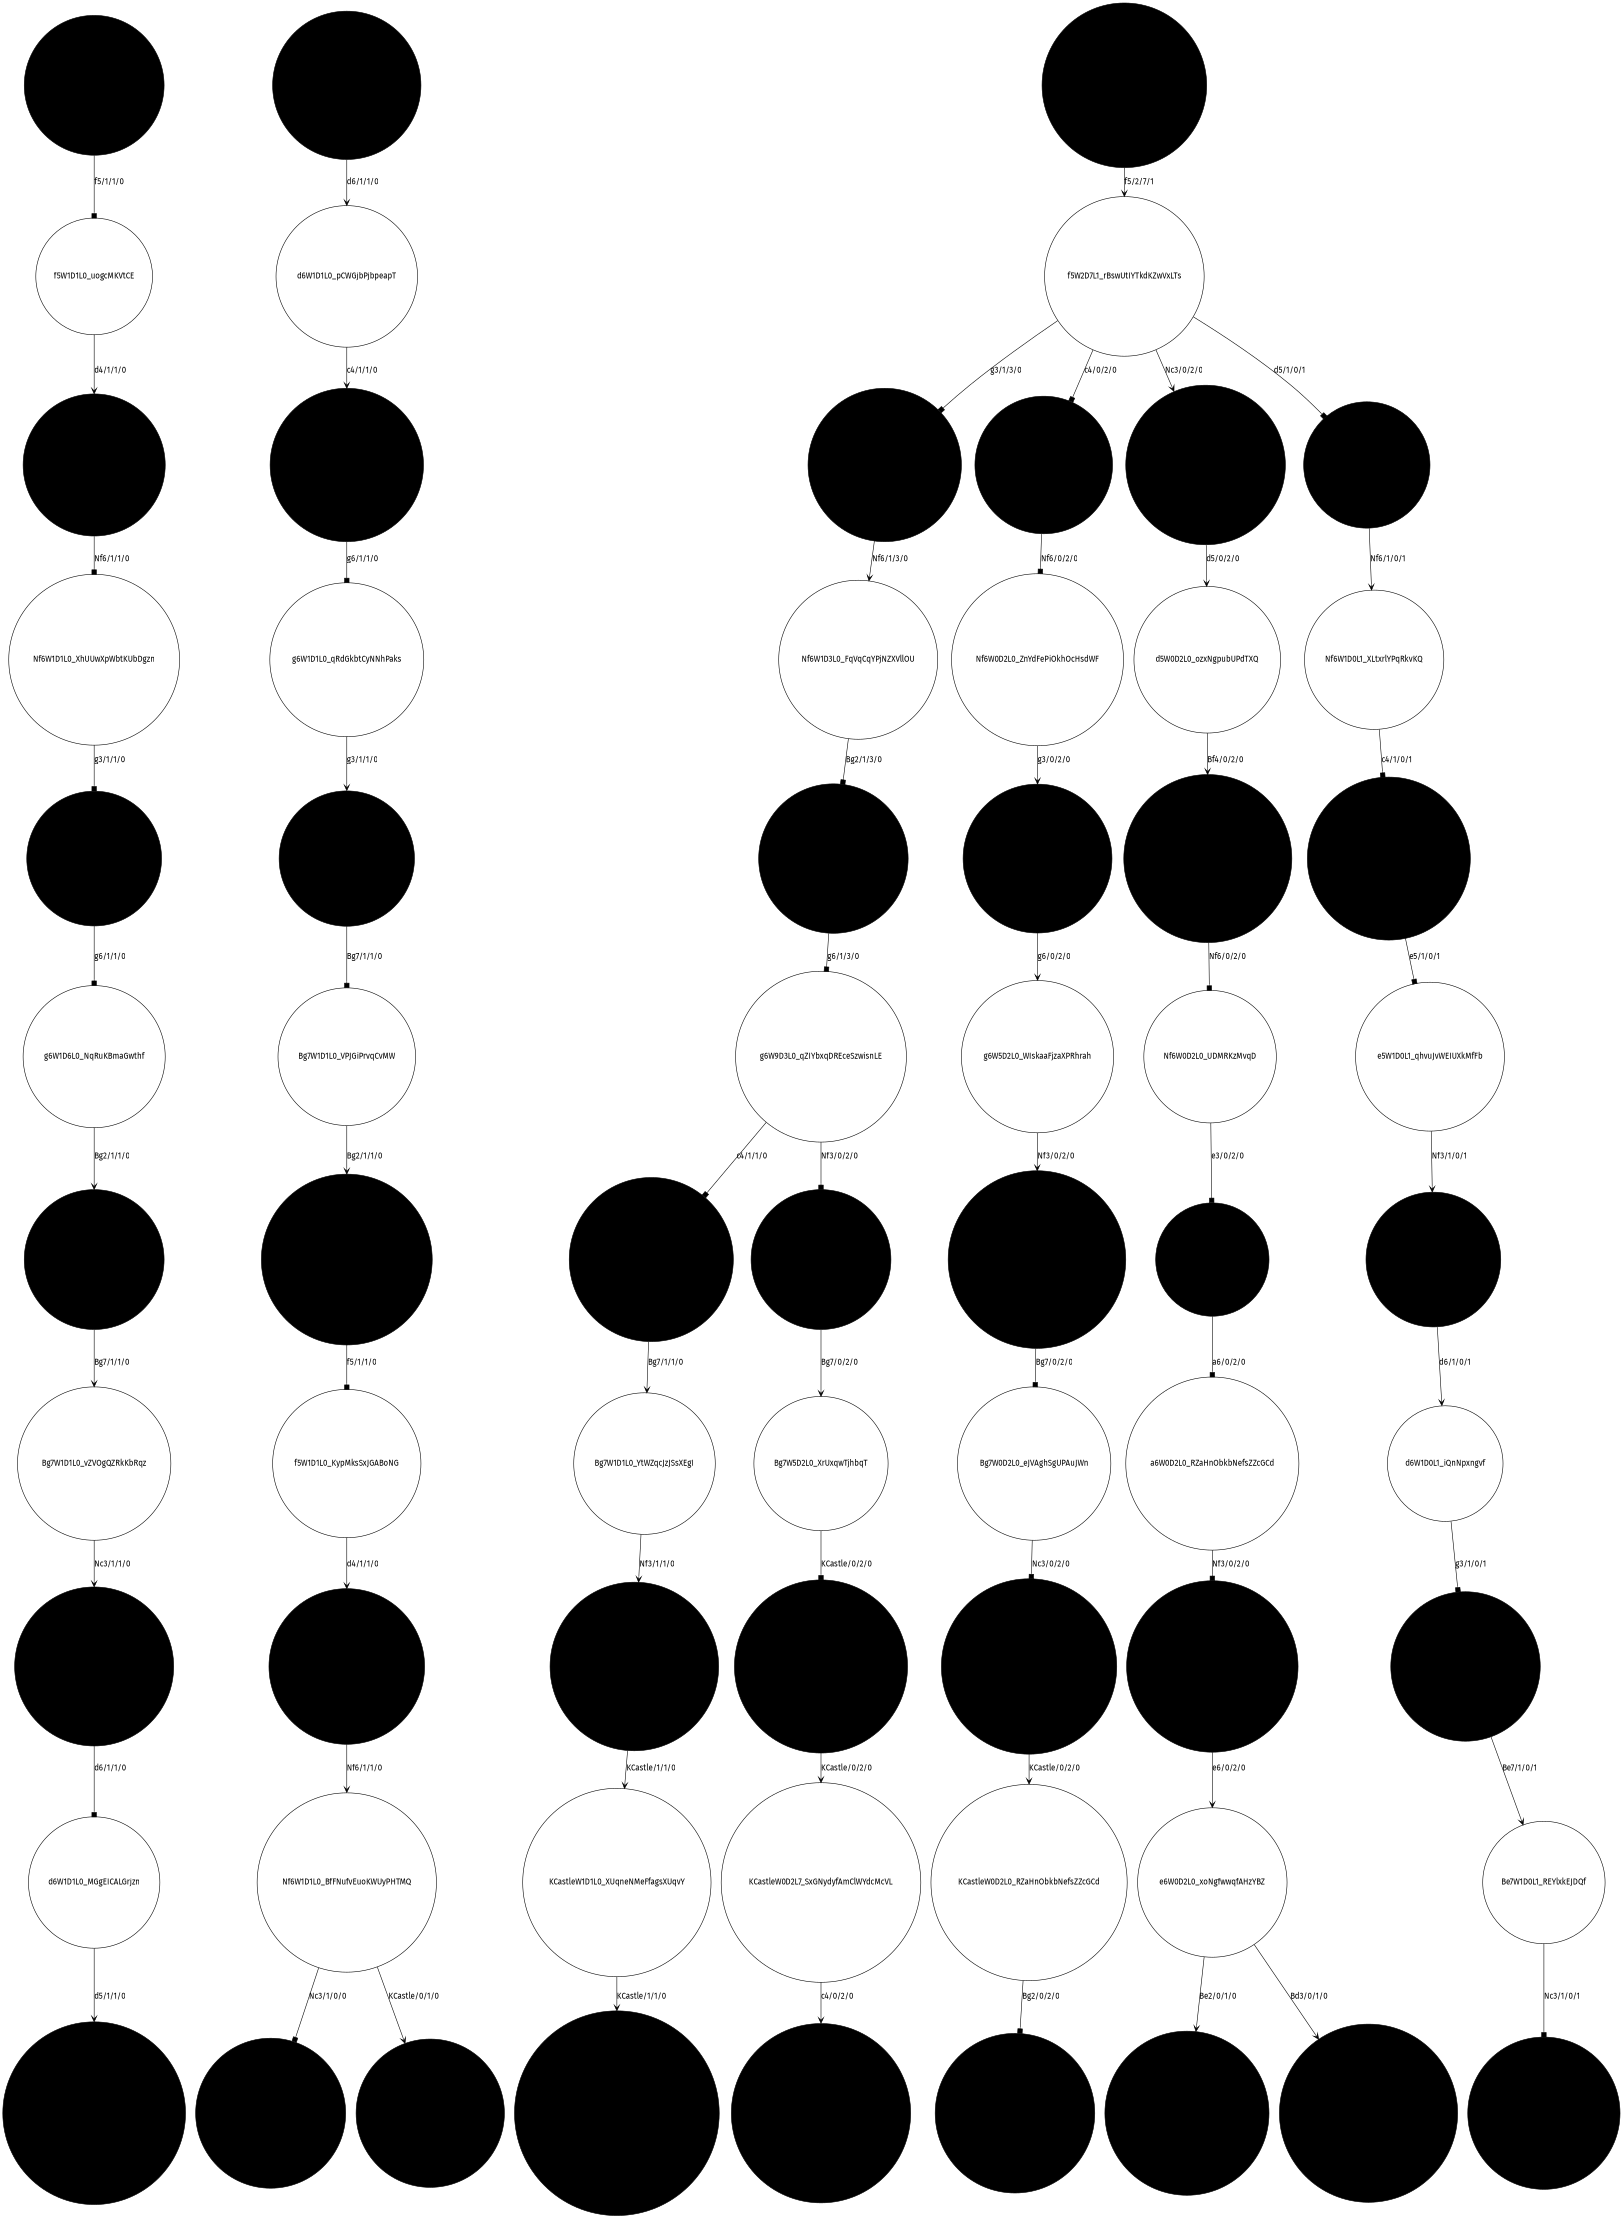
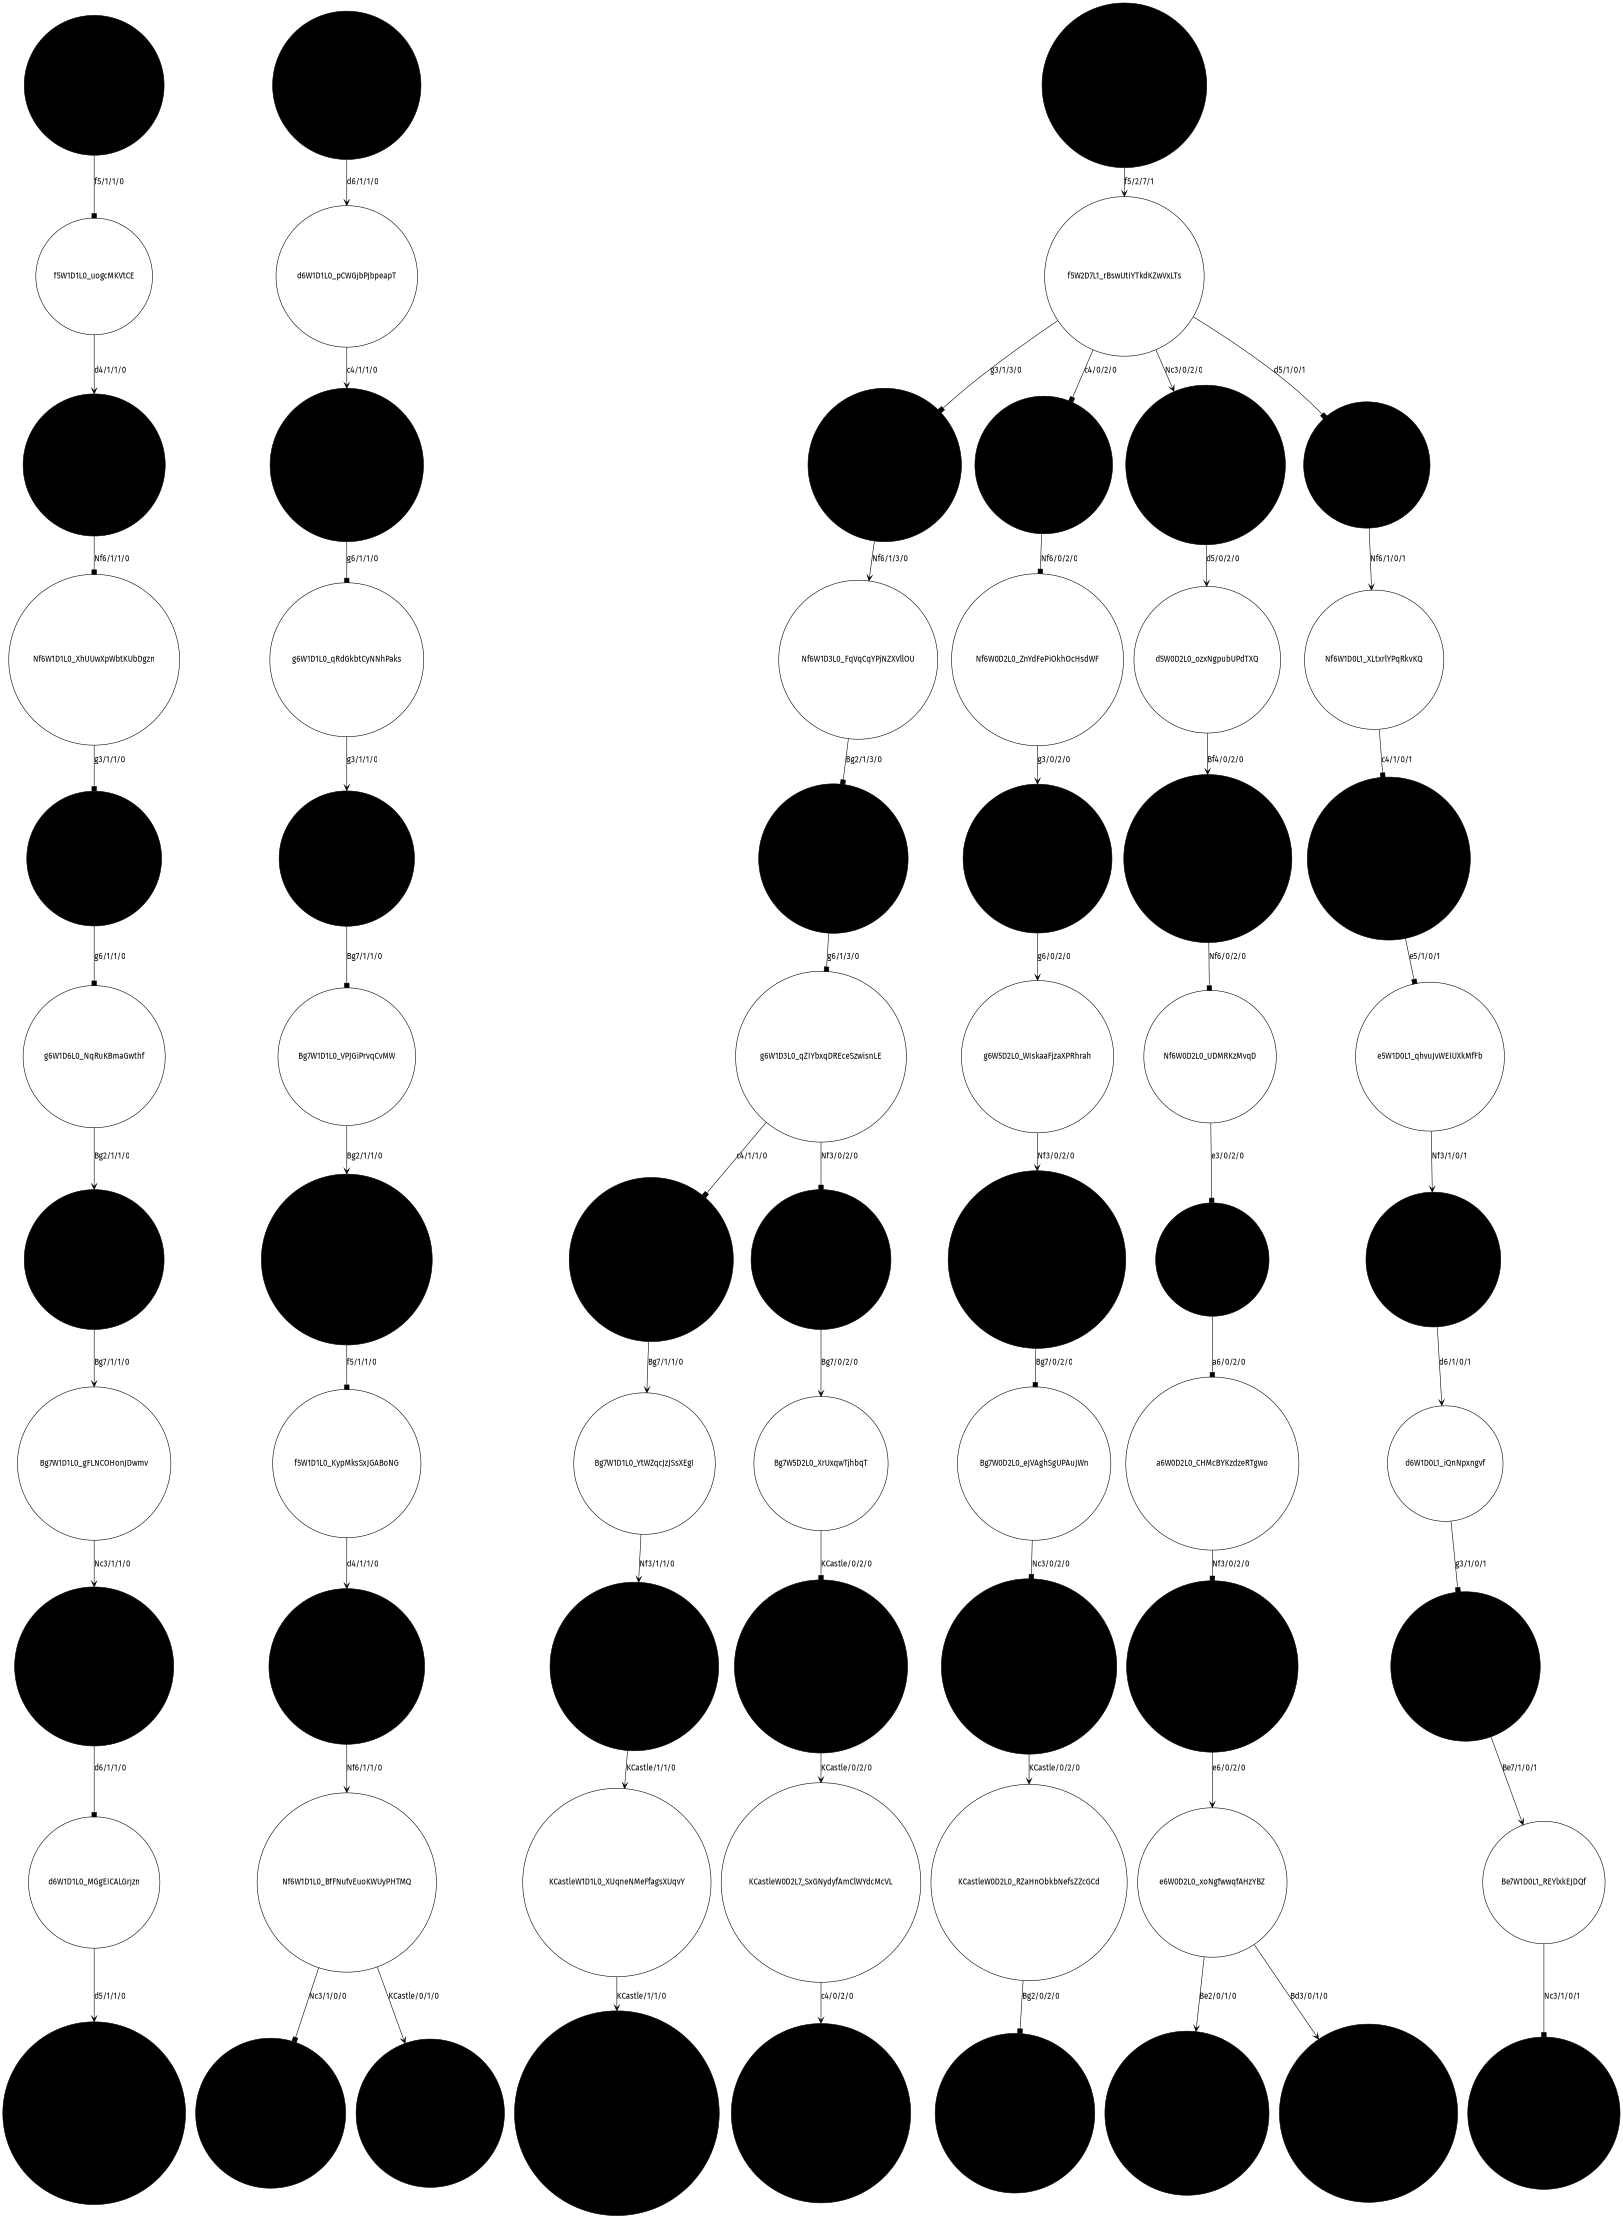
(821, 1057) -> (821, 1057)
(94, 1464) -> (94, 1464)
(1212, 1464) -> (1212, 1464)
